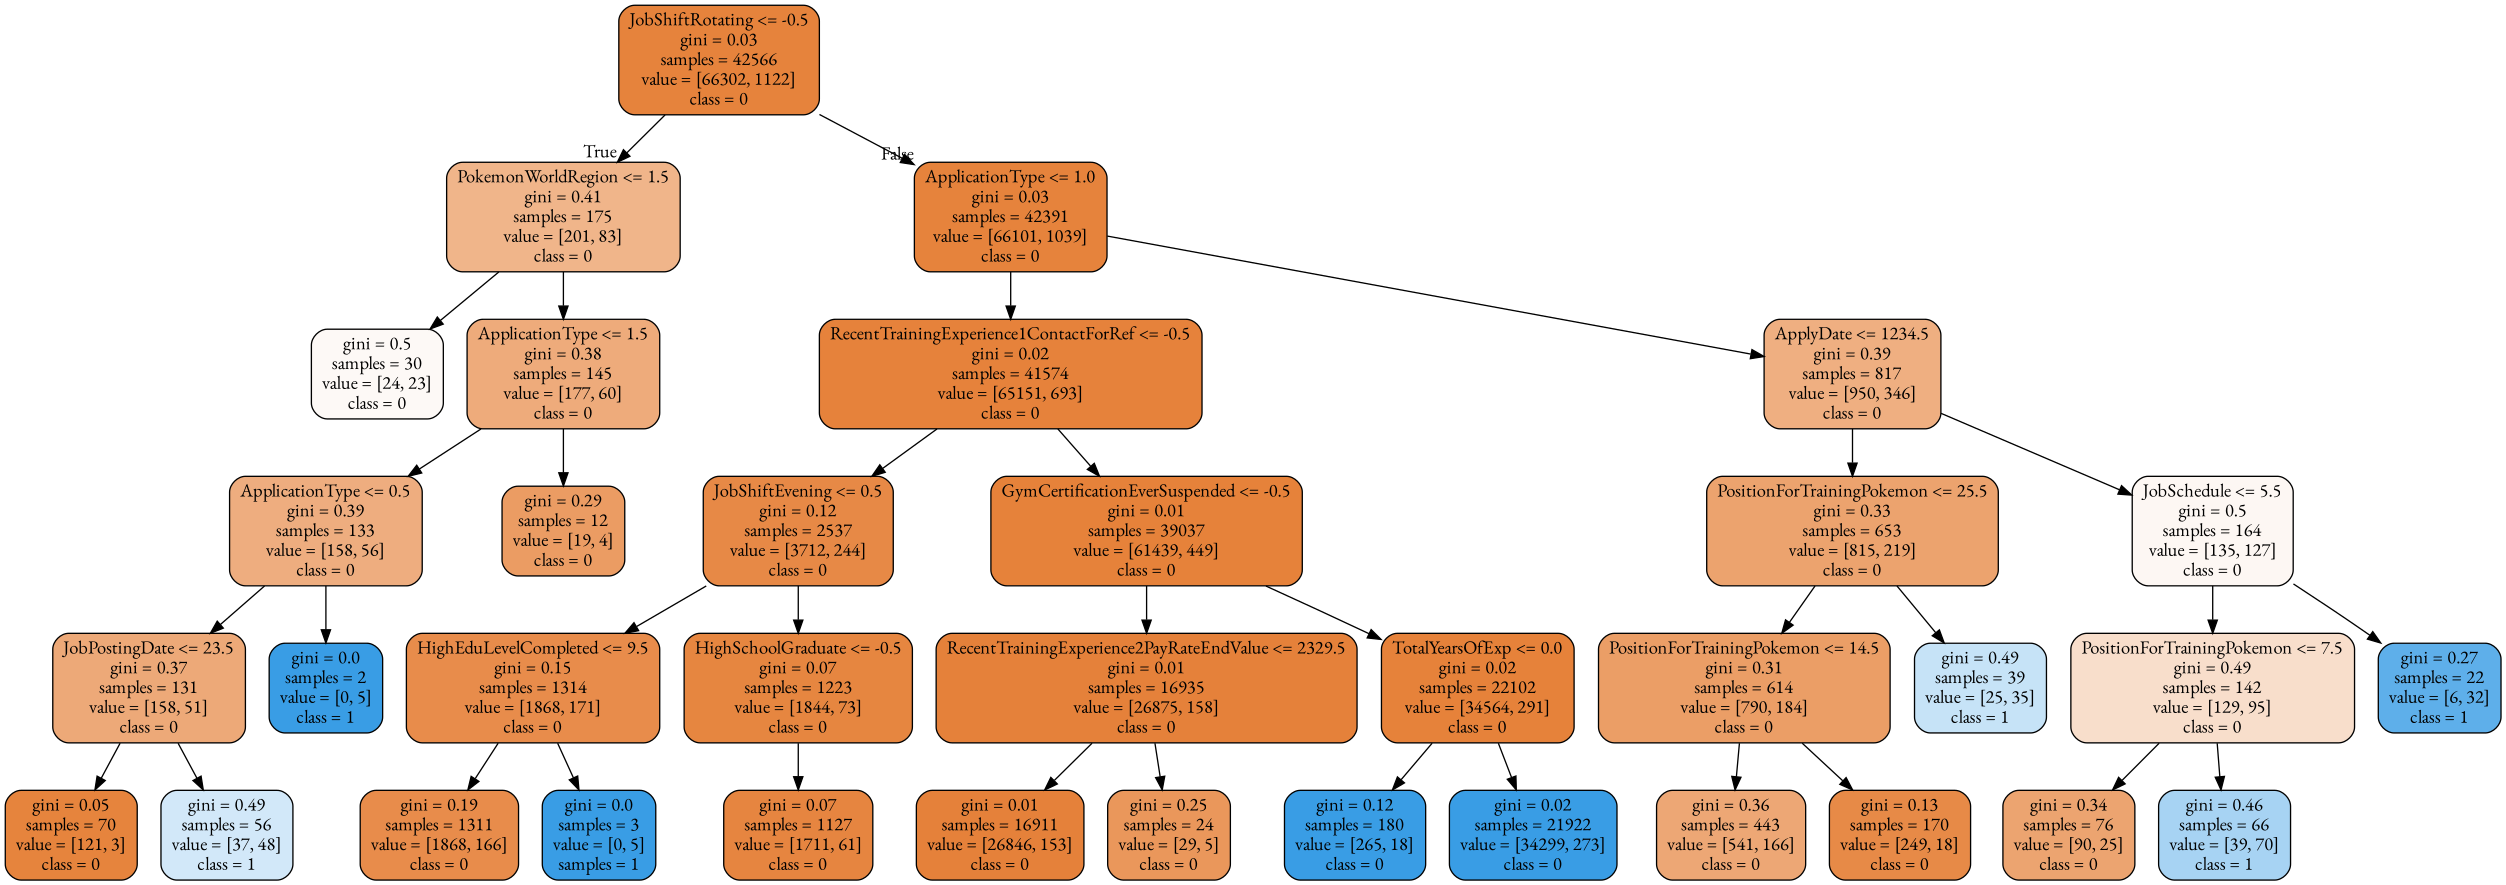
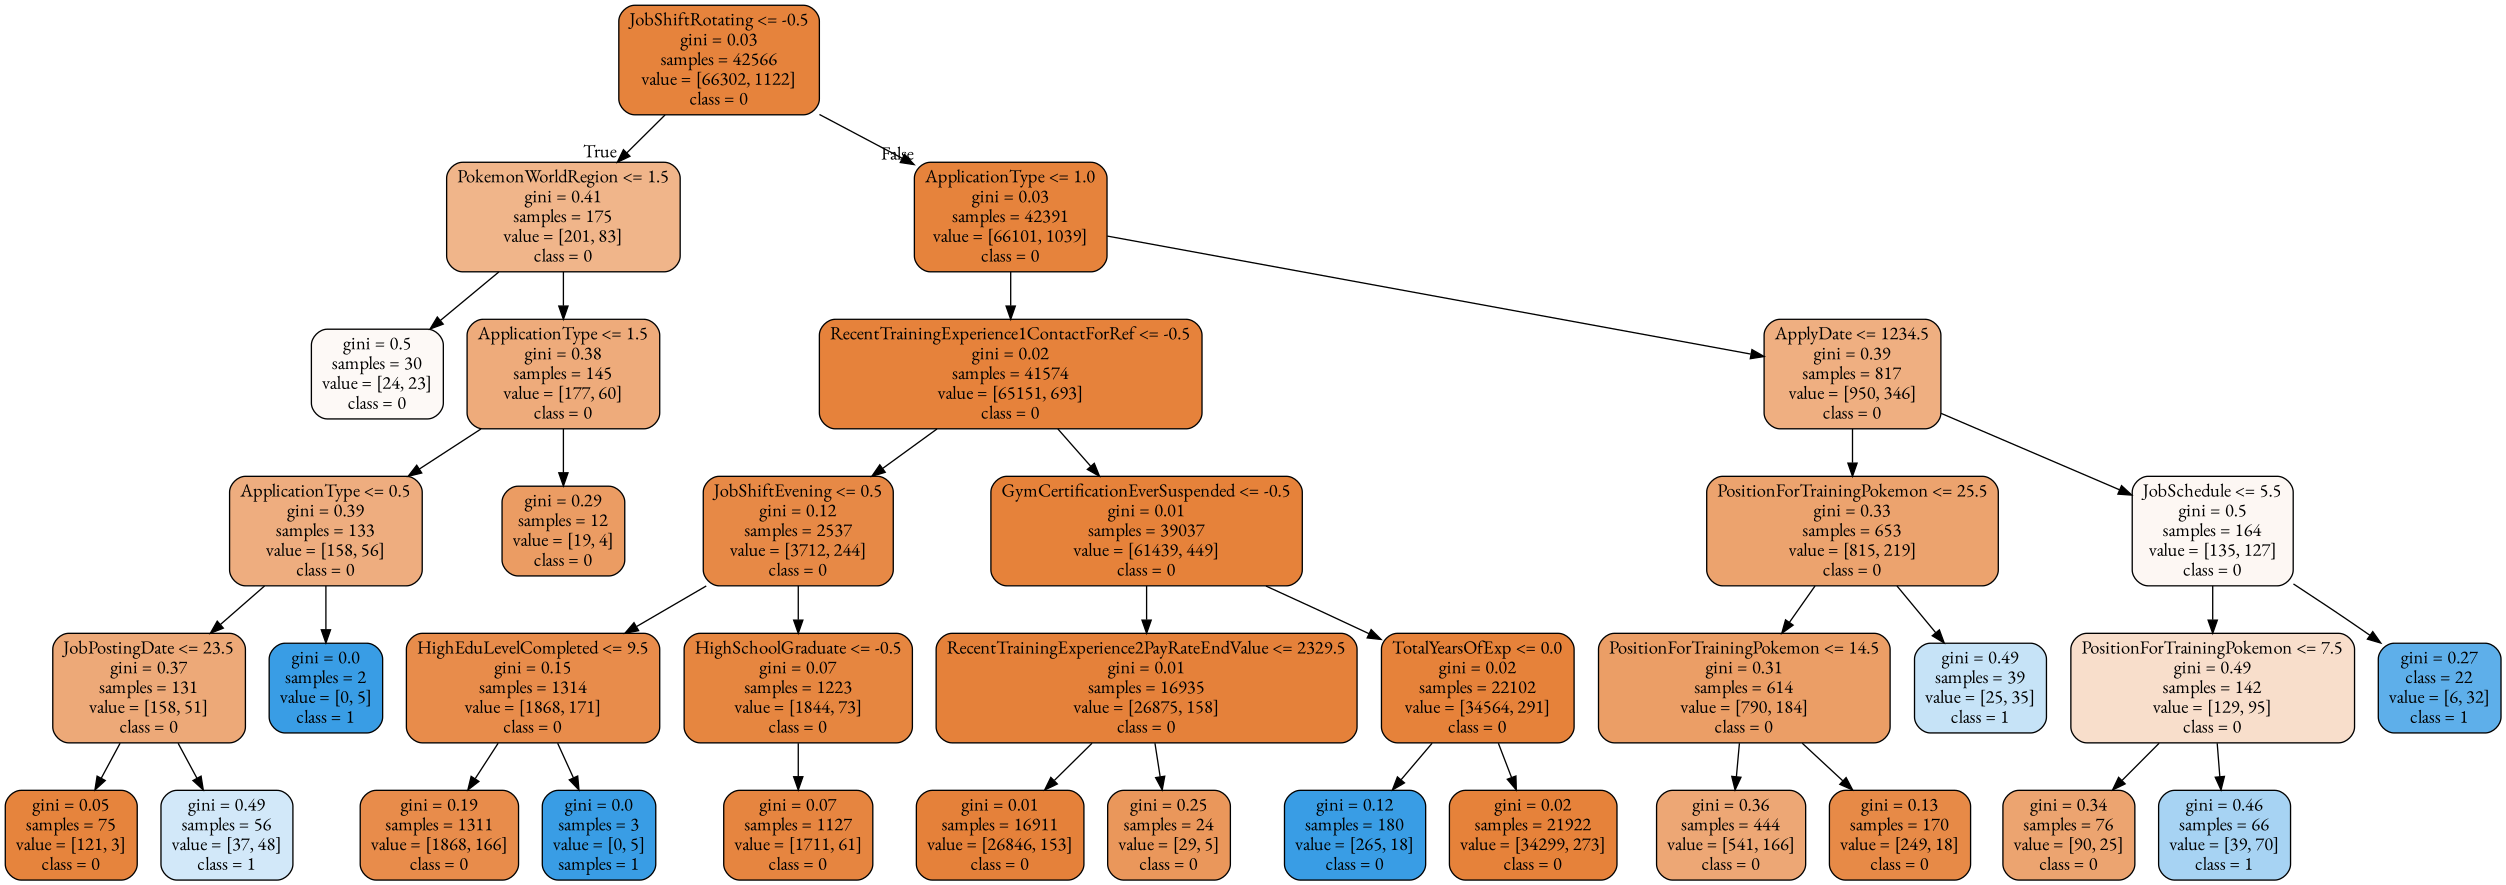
(2440, 688) -> (2440, 688)
(71, 835) -> (71, 835)
(1533, 835) -> (1533, 835)
(1731, 835) -> (1731, 835)
